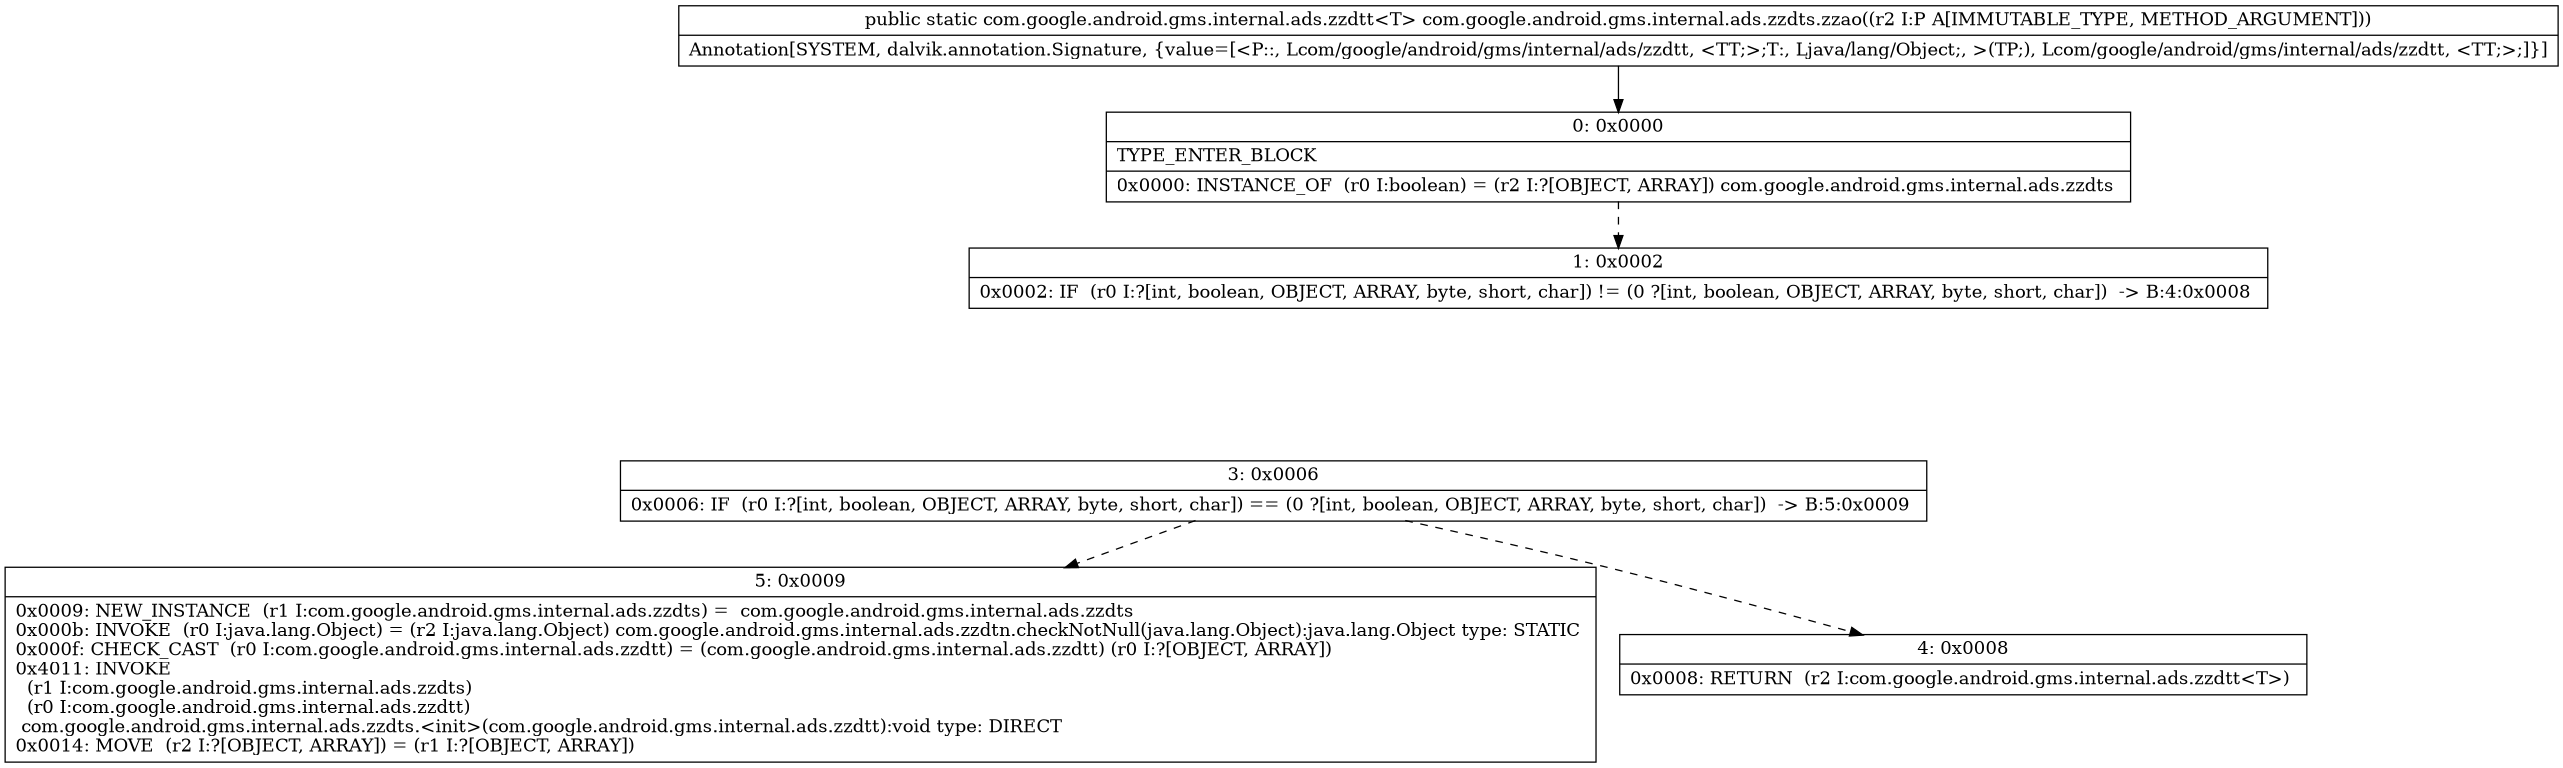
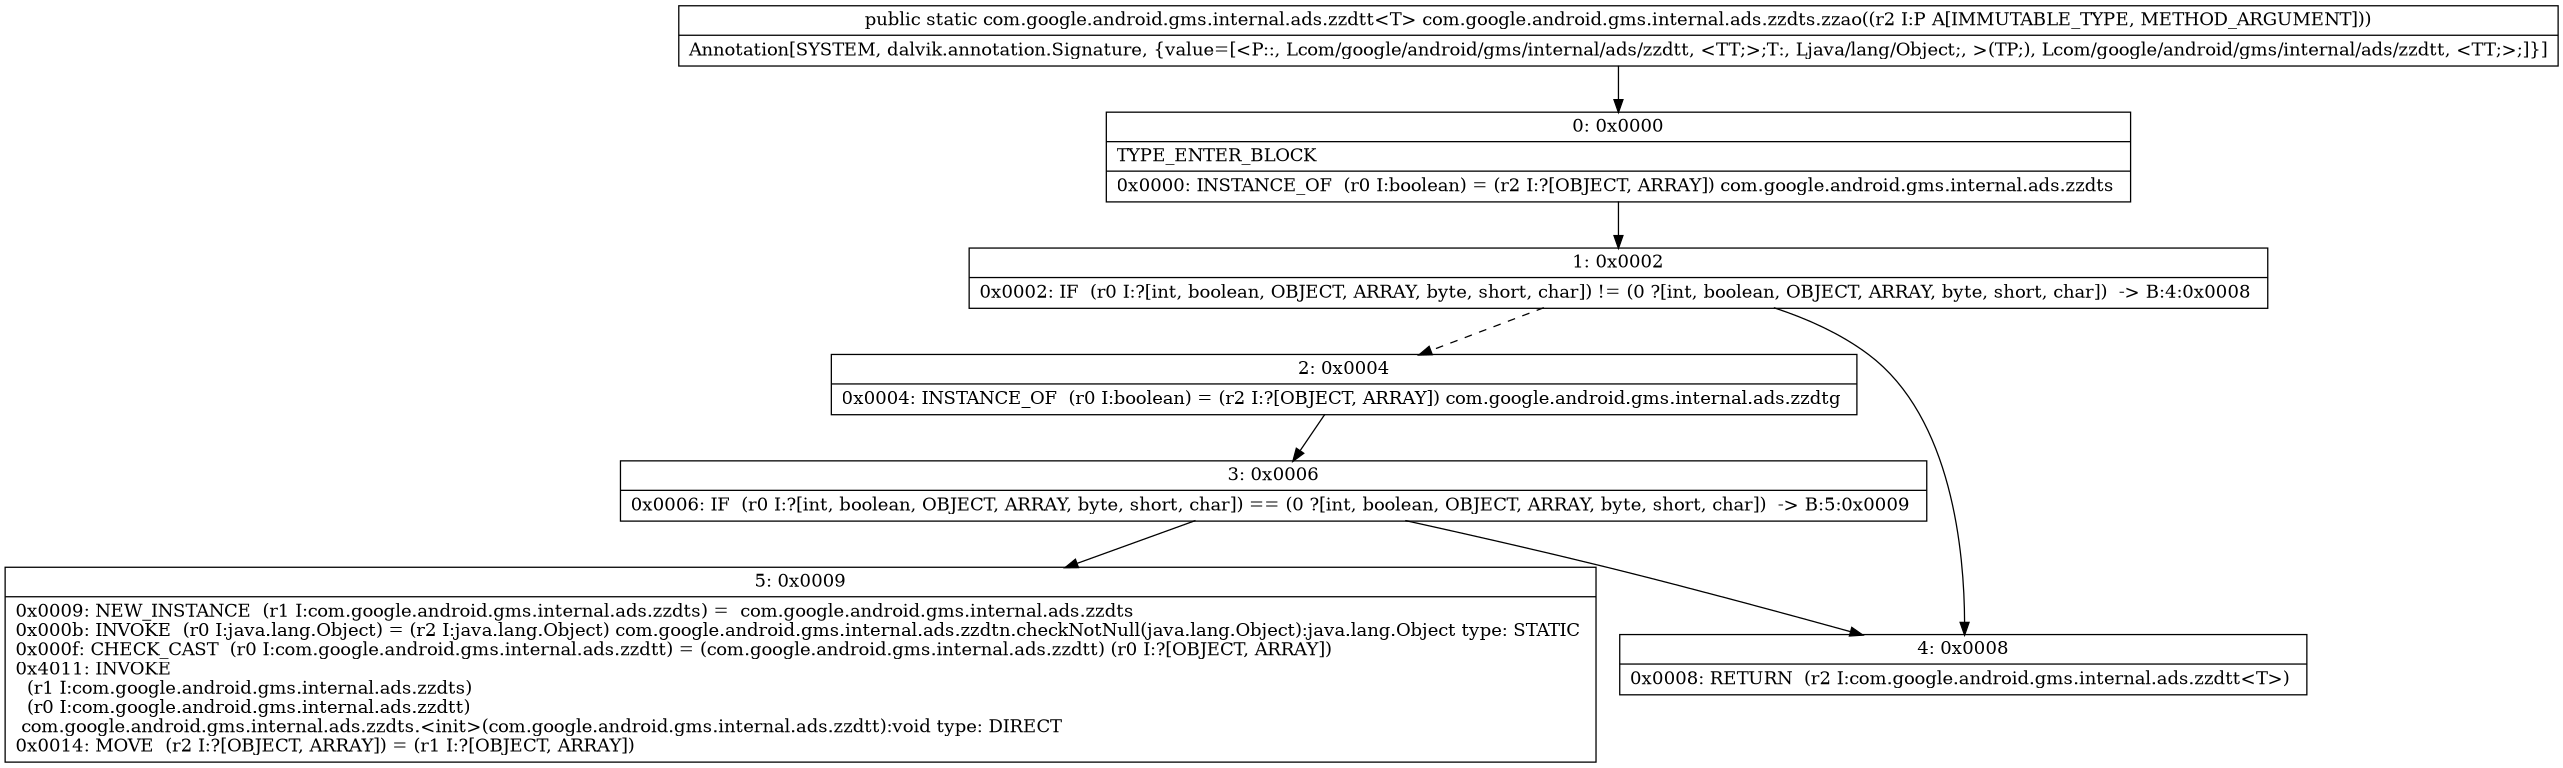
(1618, 218) -> (1618, 218)
none -> (1344, 385)
none -> (1926, 428)
(1136, 542) -> (1136, 542)
(1629, 573) -> (1629, 573)
